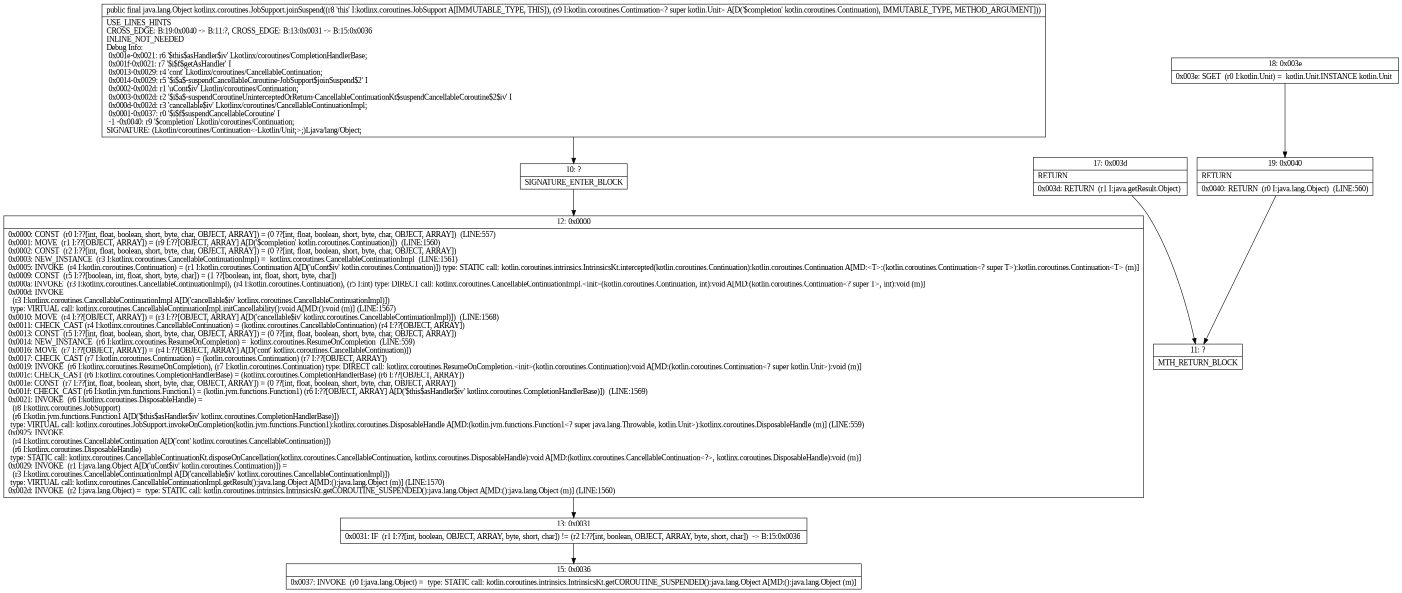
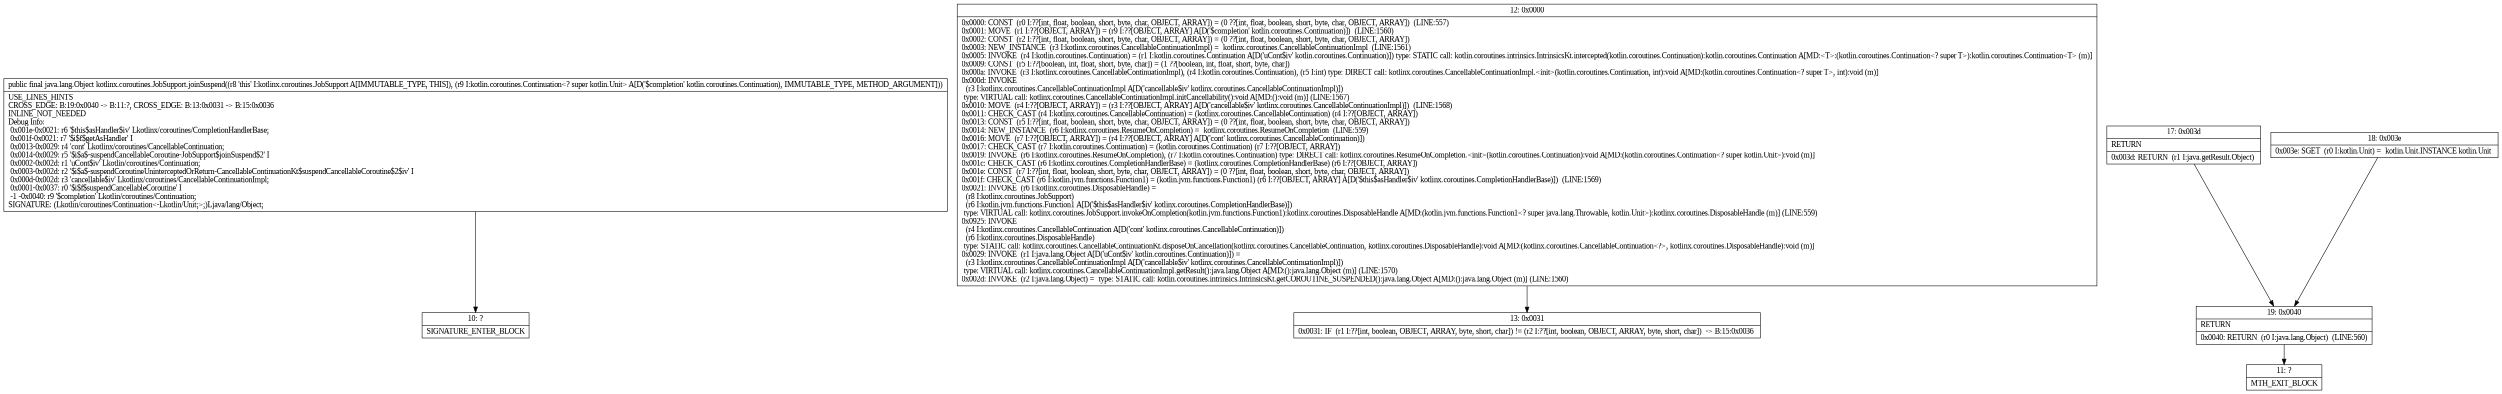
(574, 200) -> none
(1171, 263) -> (2233, 233)
(1198, 363) -> (2284, 383)
(574, 576) -> none
